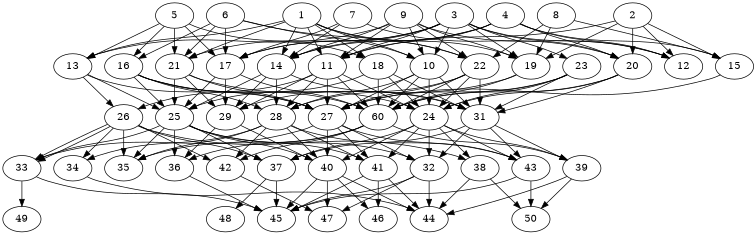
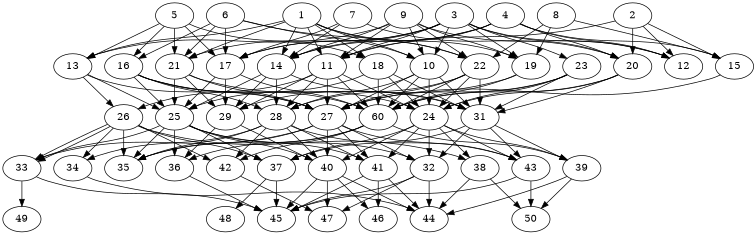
(593, 35) -> none
none -> (229, 143)
